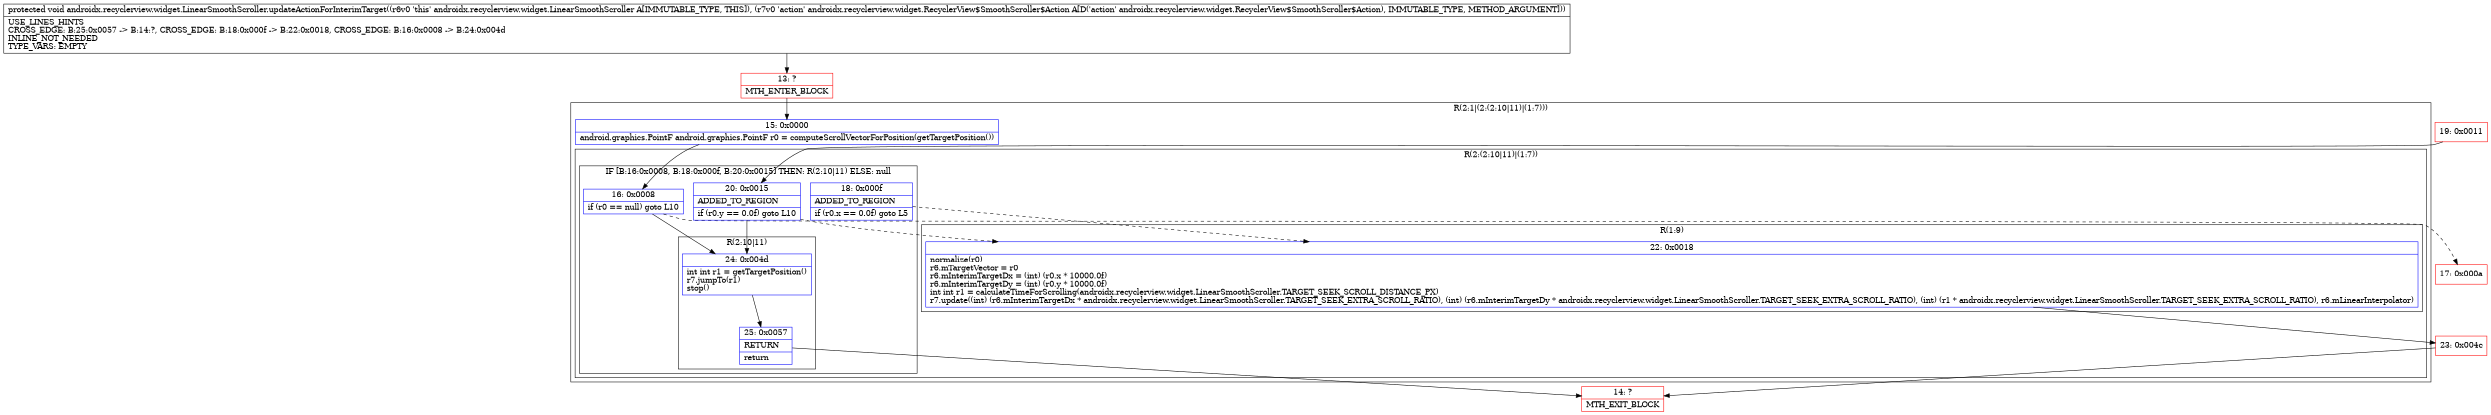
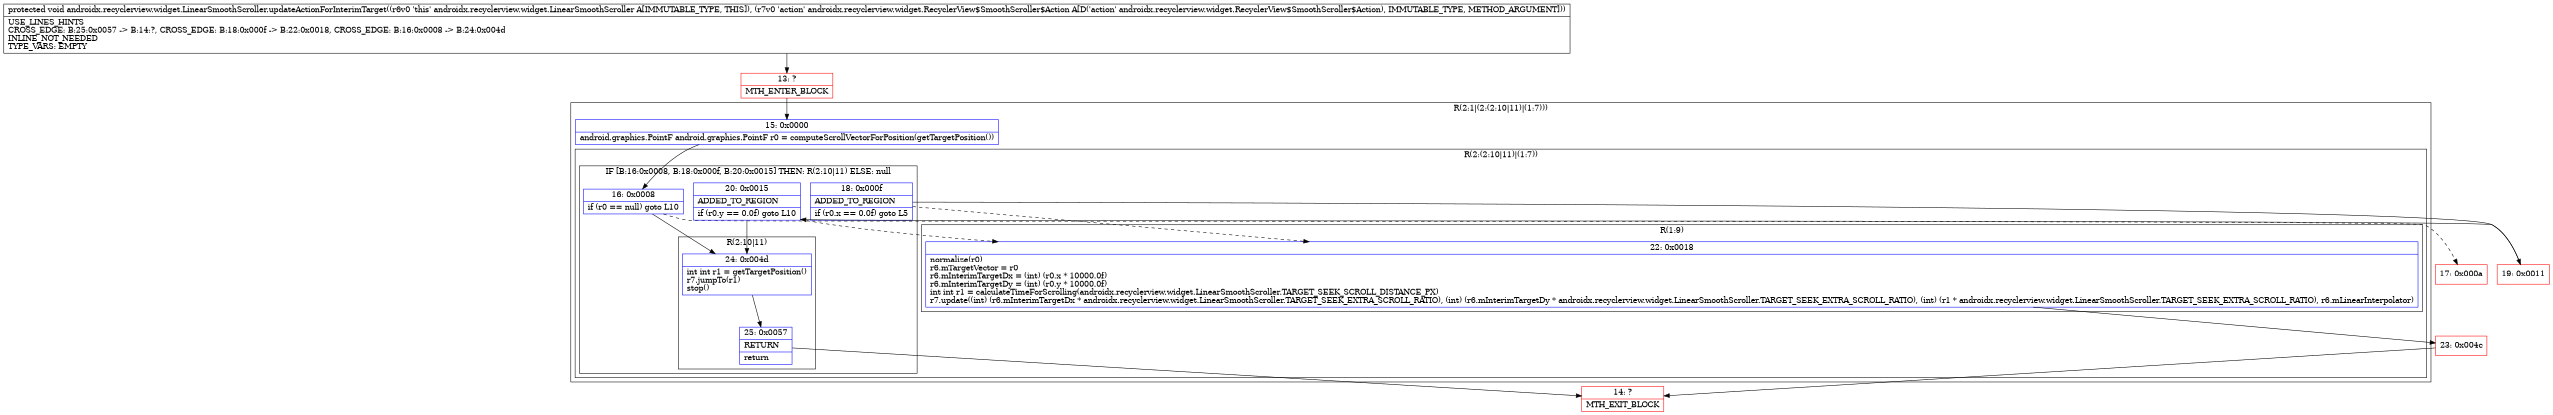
none -> (1725, 206)
